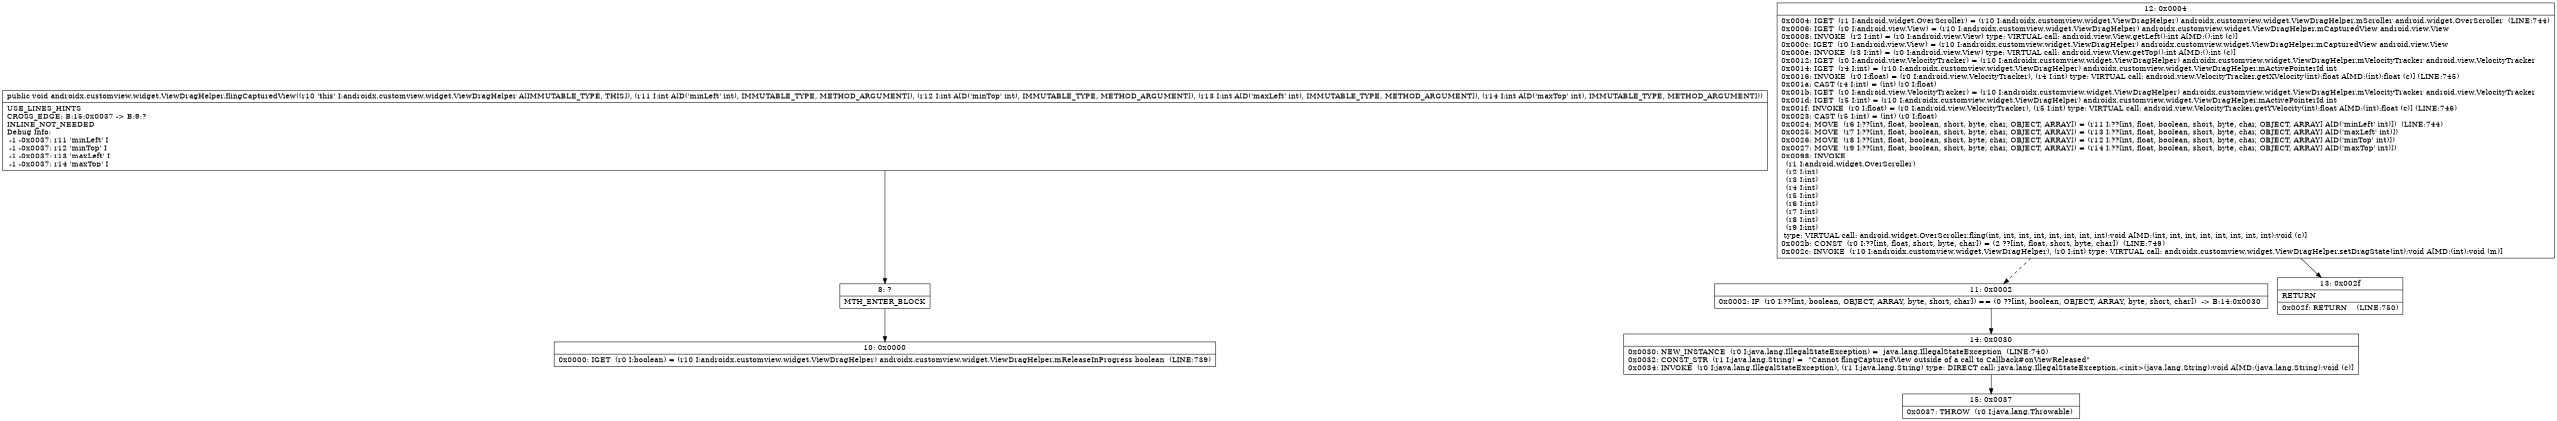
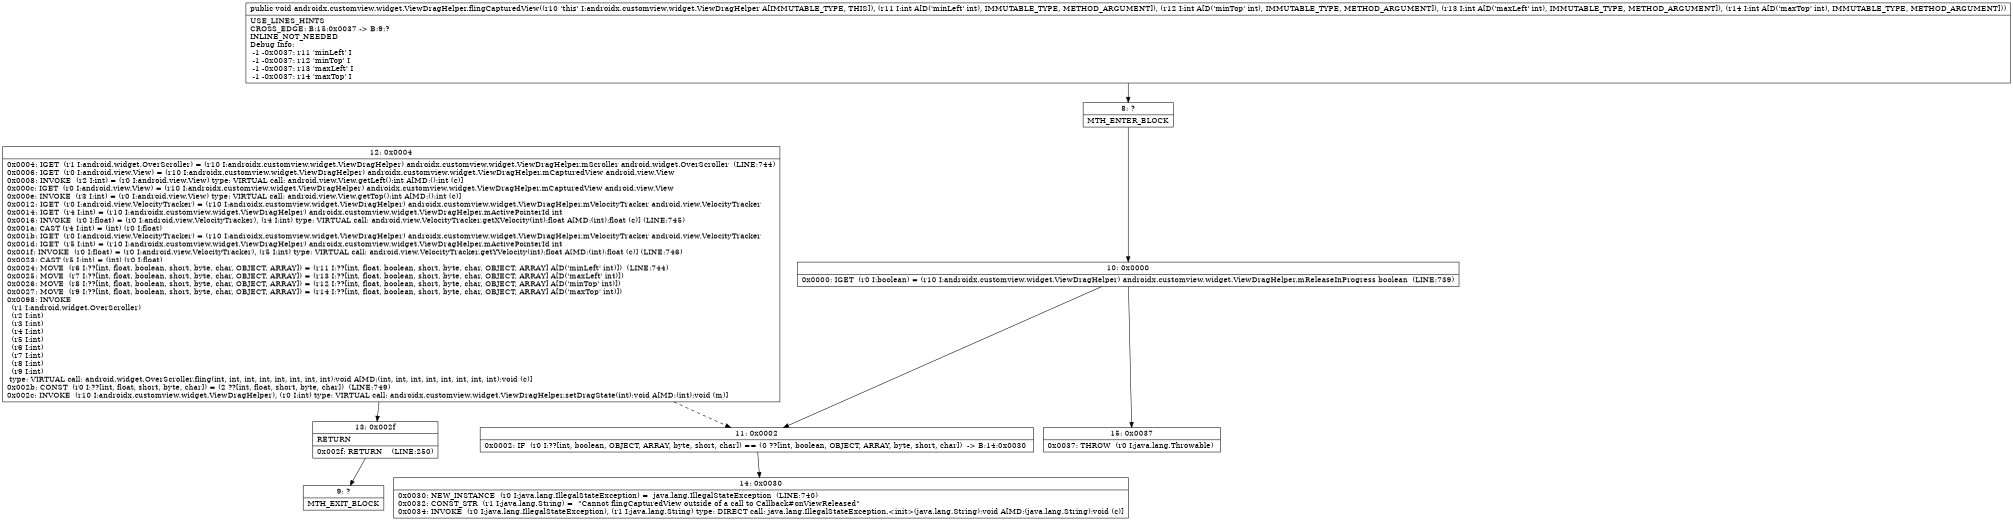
(2340, 308) -> (375, 452)
none -> (945, 356)
(1991, 381) -> (1130, 354)
none -> (344, 498)
